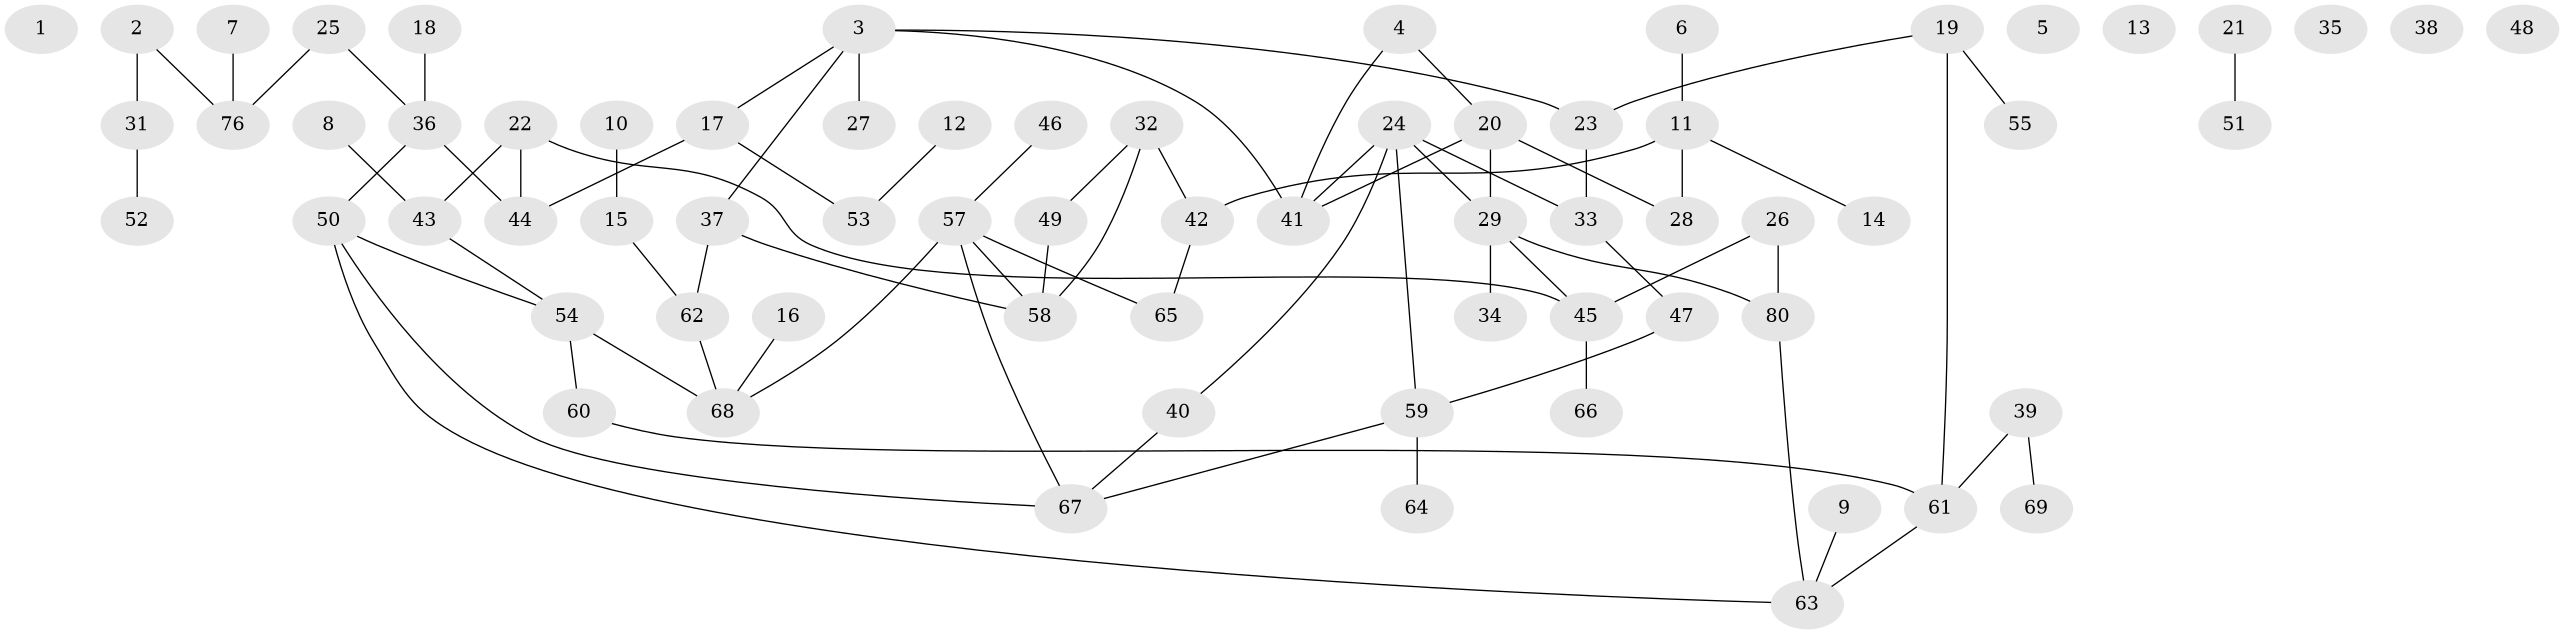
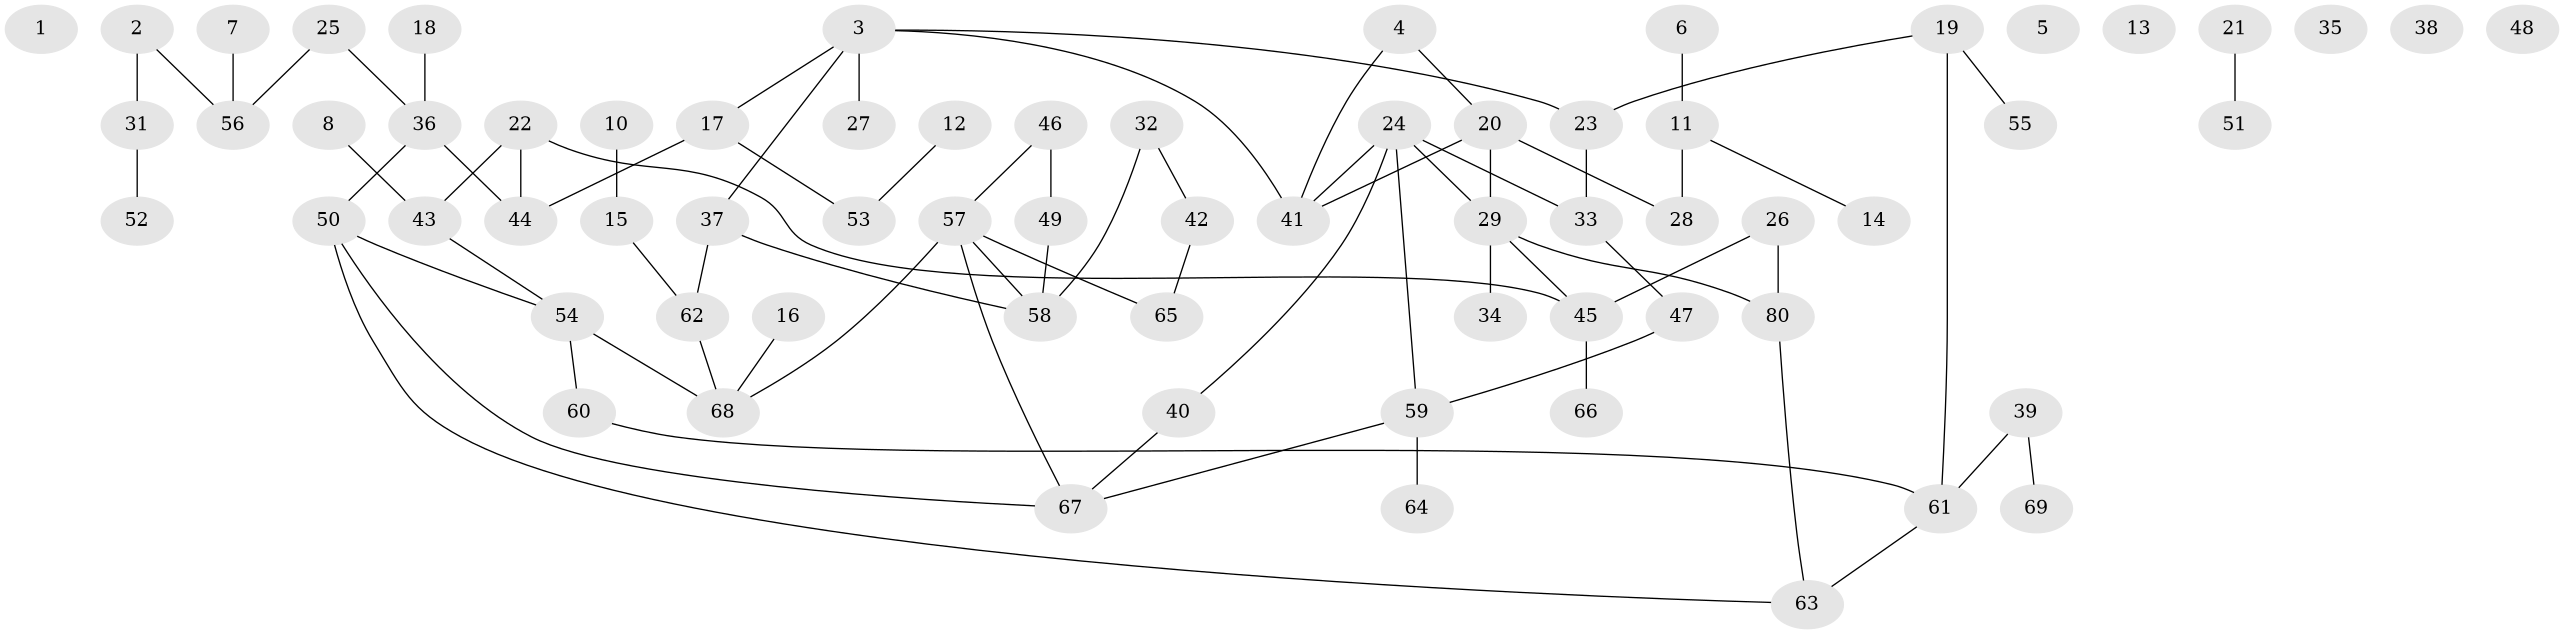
(233, 125) -> (233, 125)
(1099, 173) -> (1051, 173)
(1429, 173) -> none
(1845, 509) -> none
